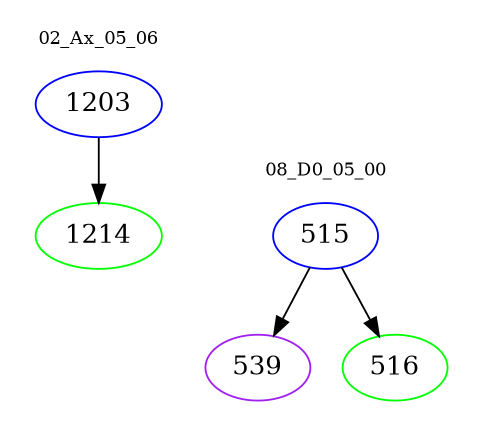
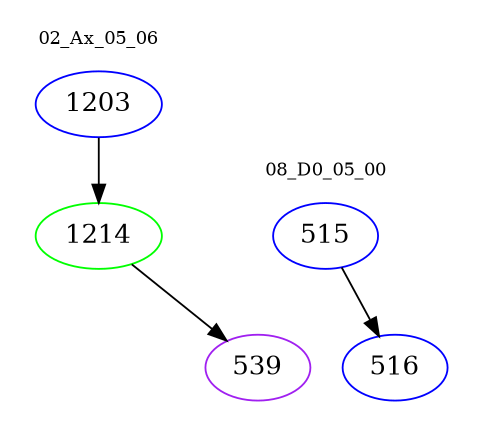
(296, 293) -> (172, 297)
(395, 368) -> (395, 368)
